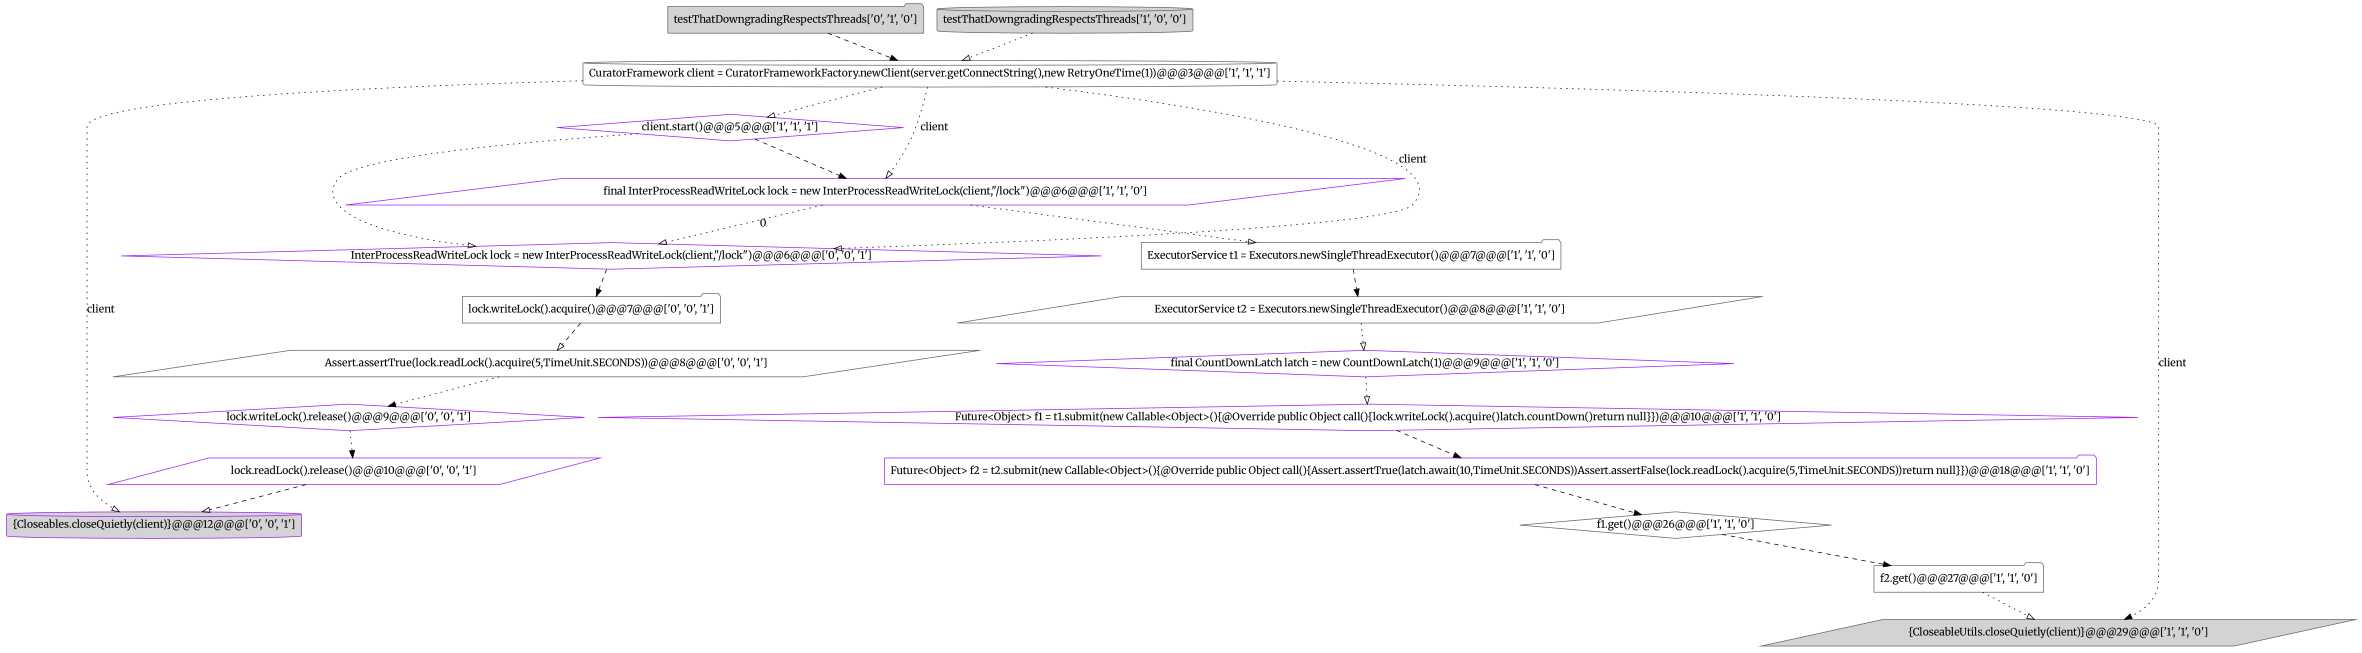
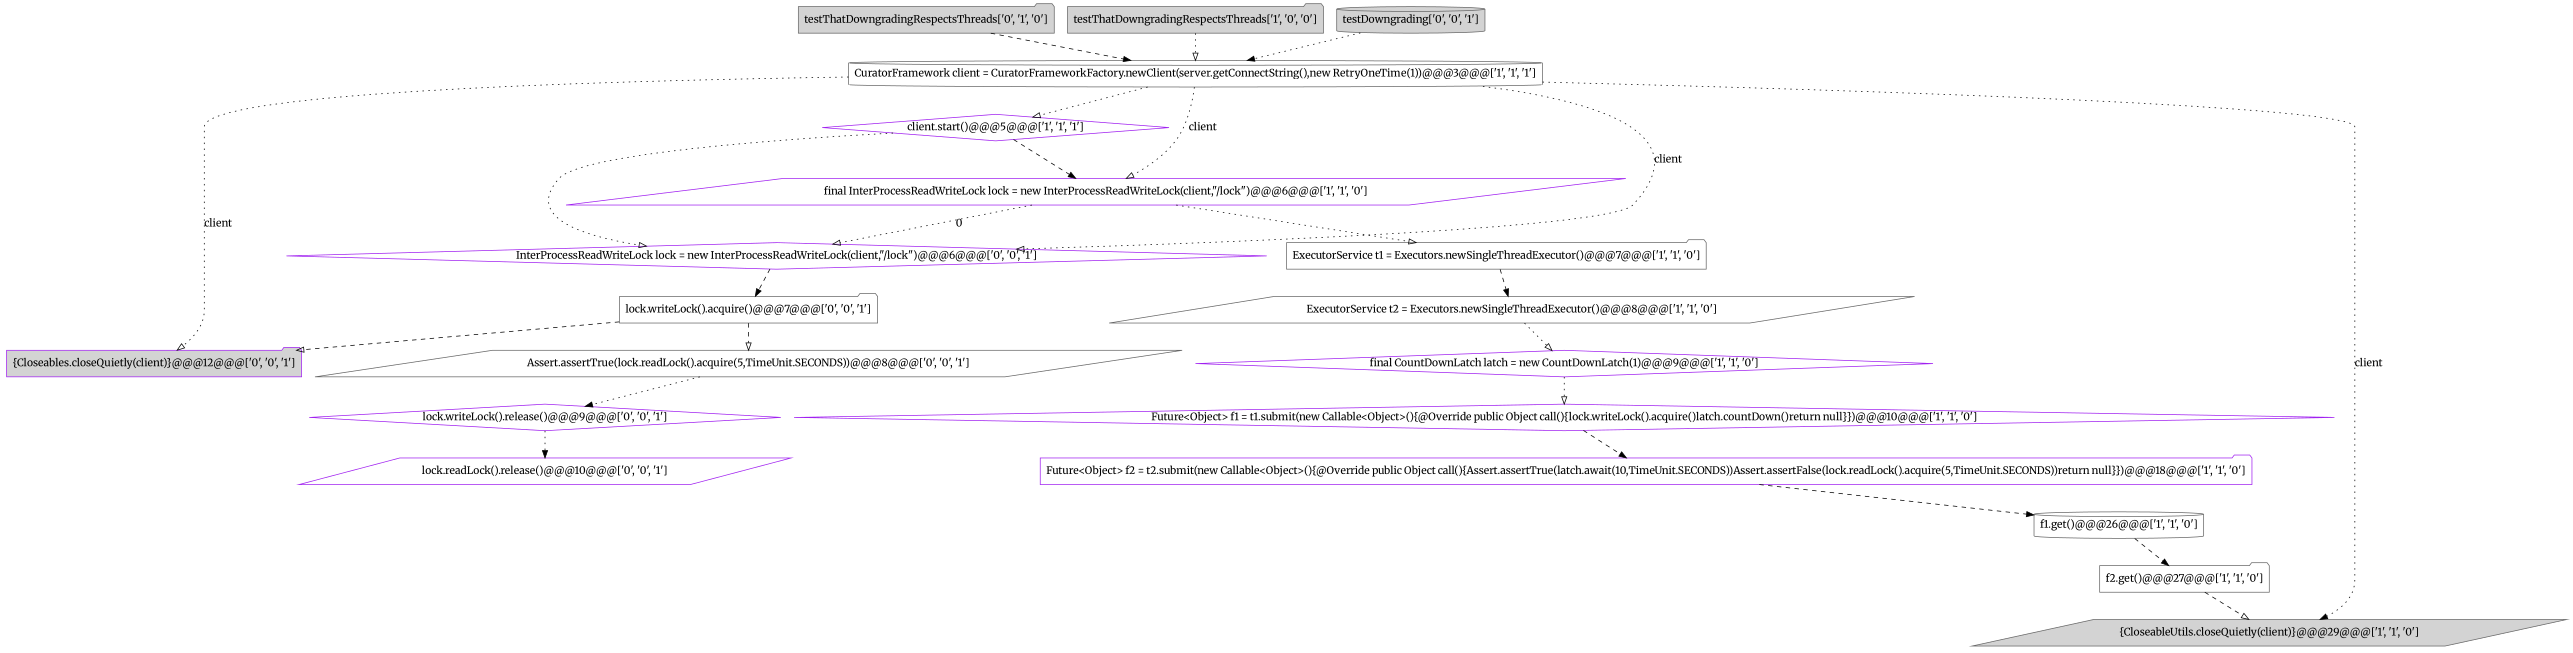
(1065, 20) -> (1195, 20)
none -> (1411, 20)
(258, 497) -> (462, 336)
(154, 525) -> (154, 364)
(1676, 525) -> (2119, 525)
(2005, 604) -> (2224, 604)
